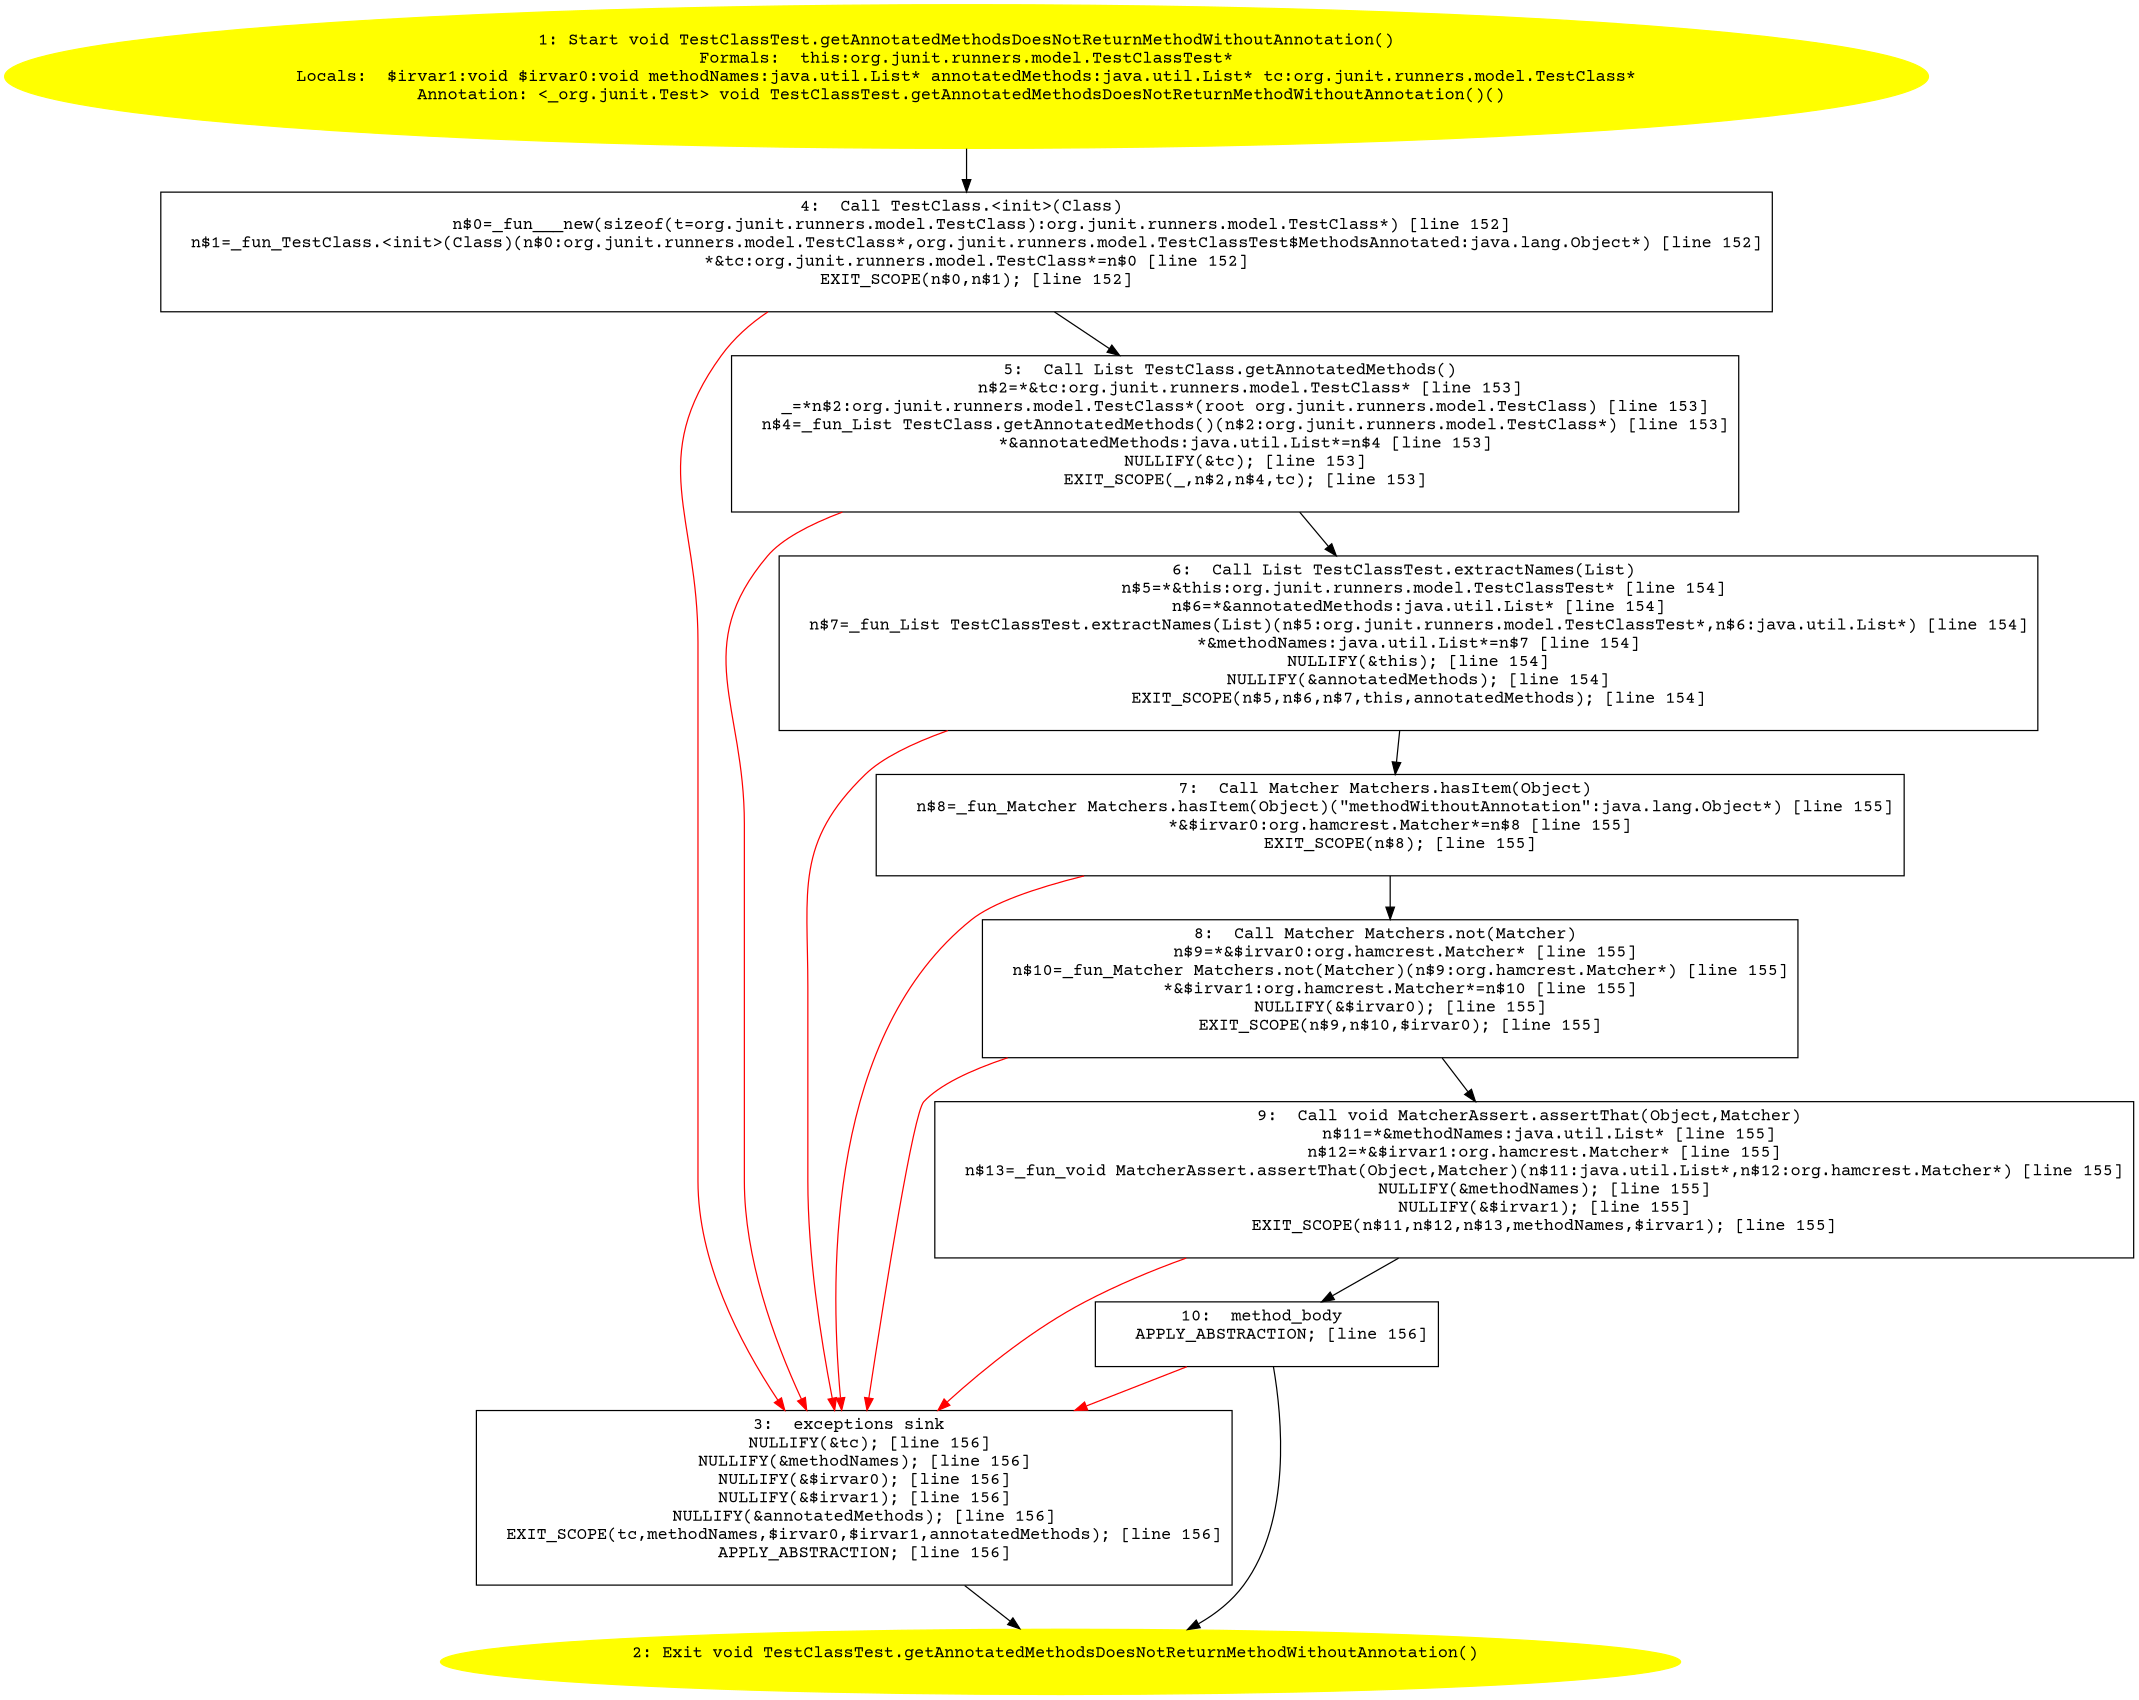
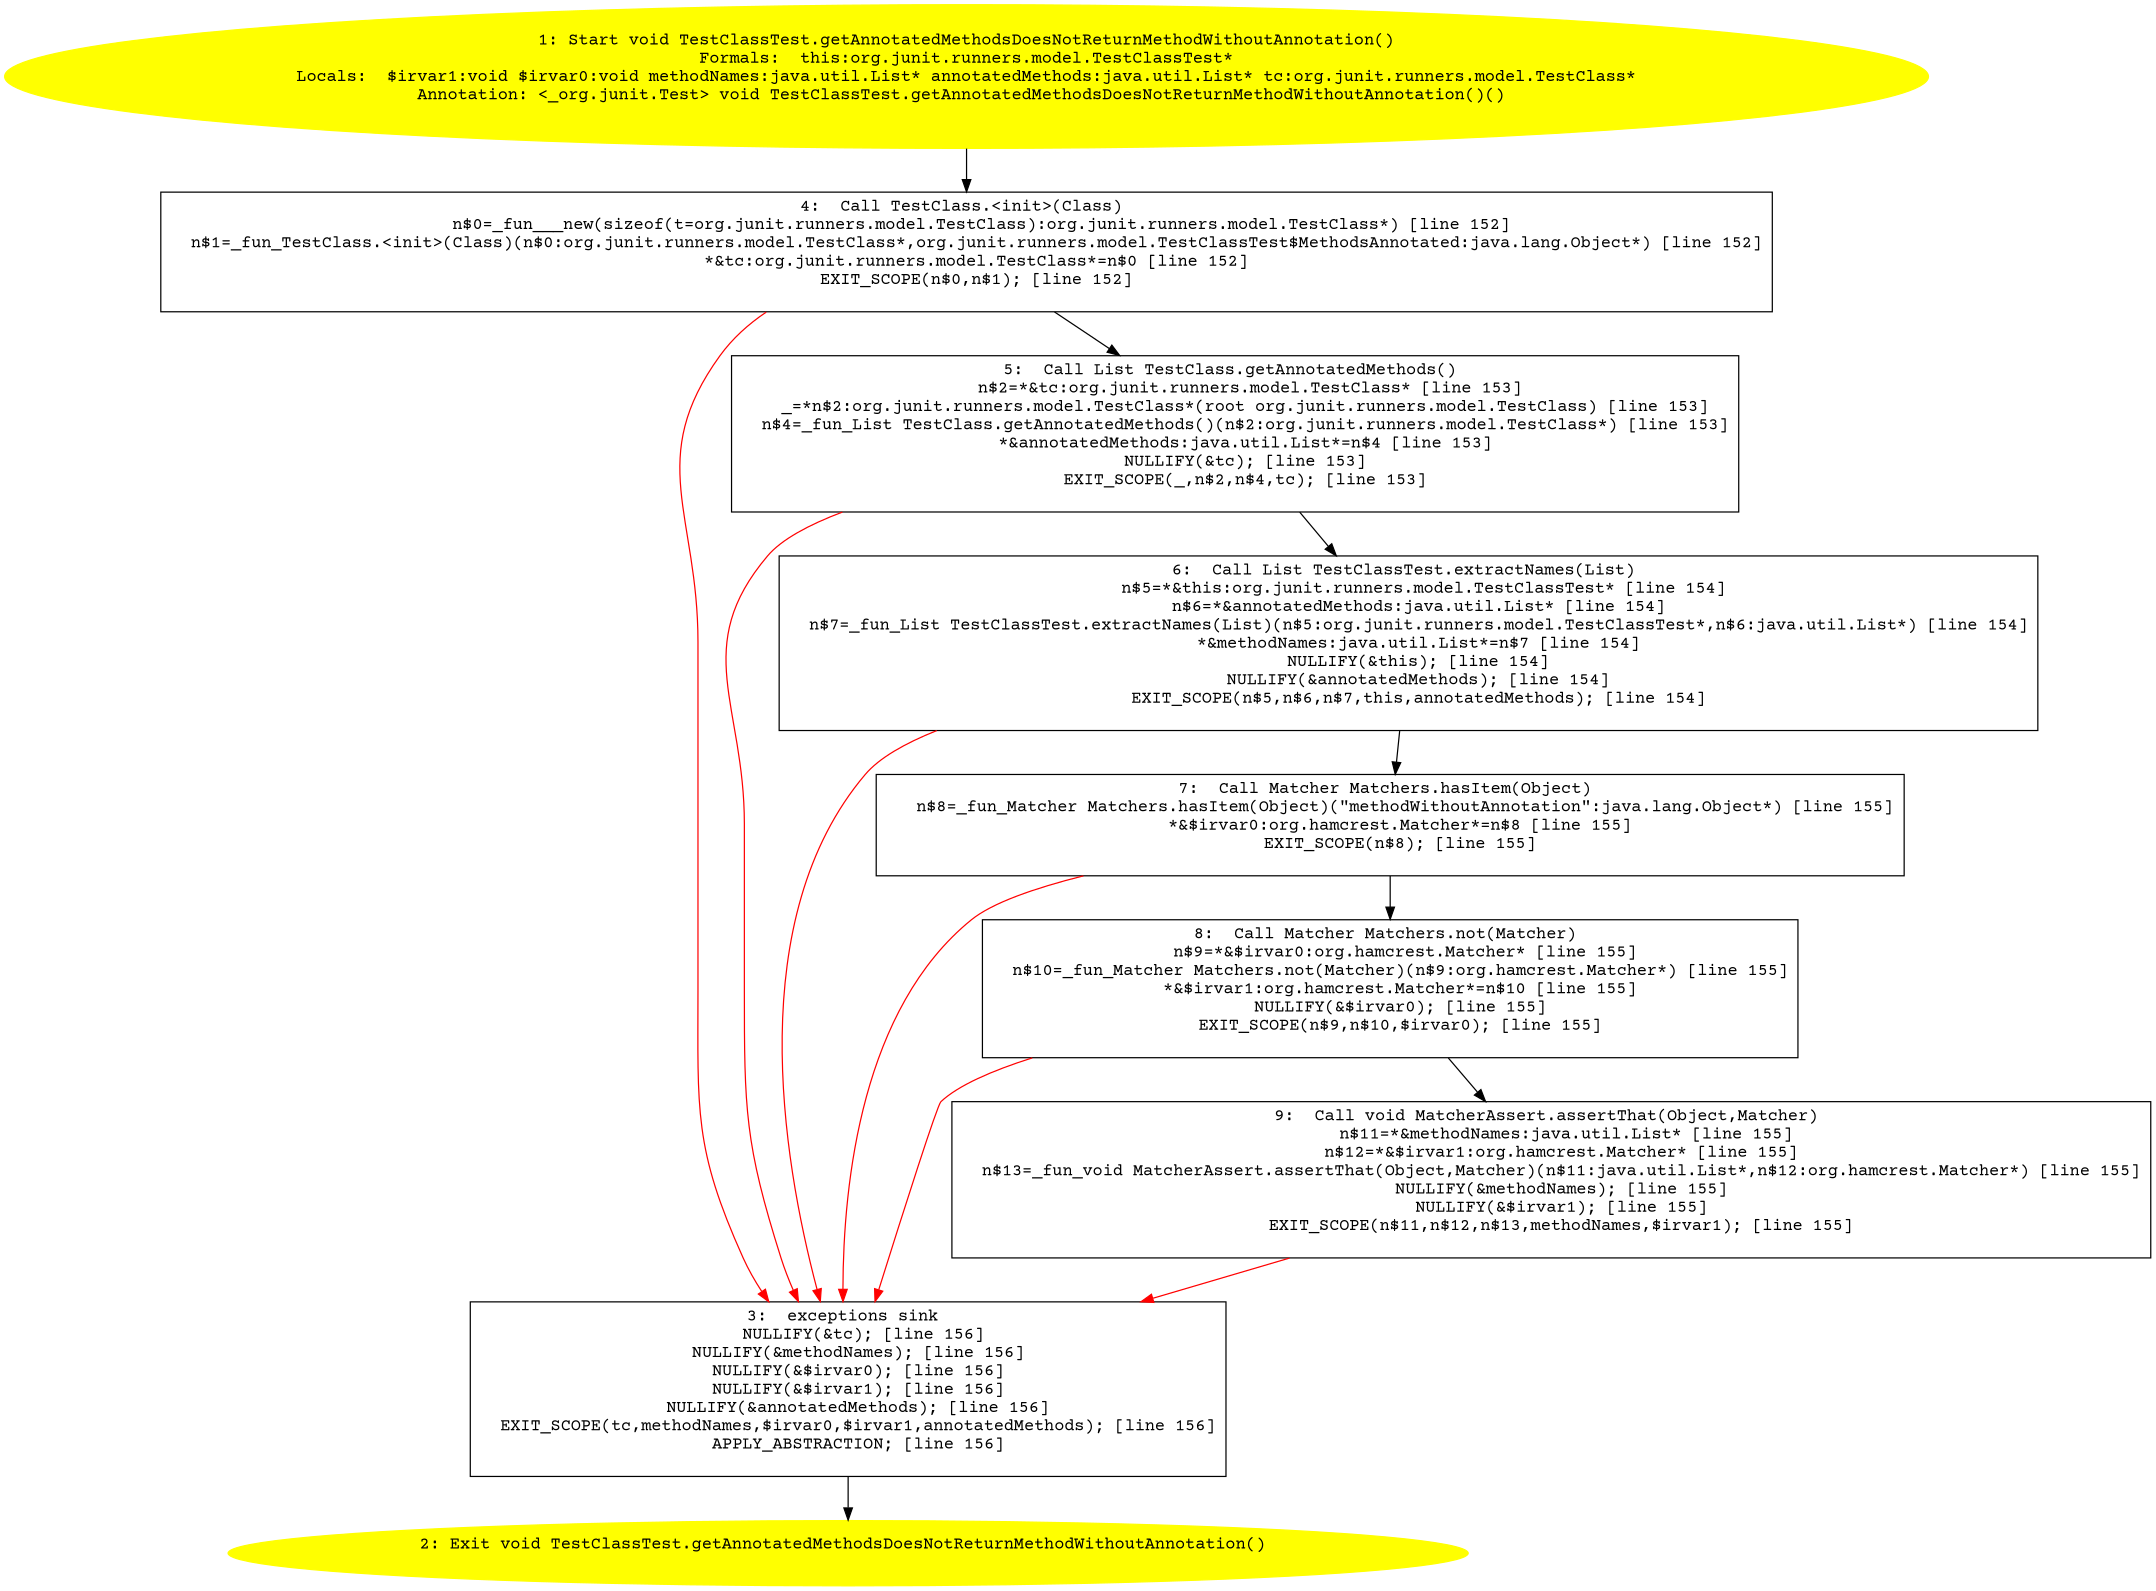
(1267, 1334) -> none
